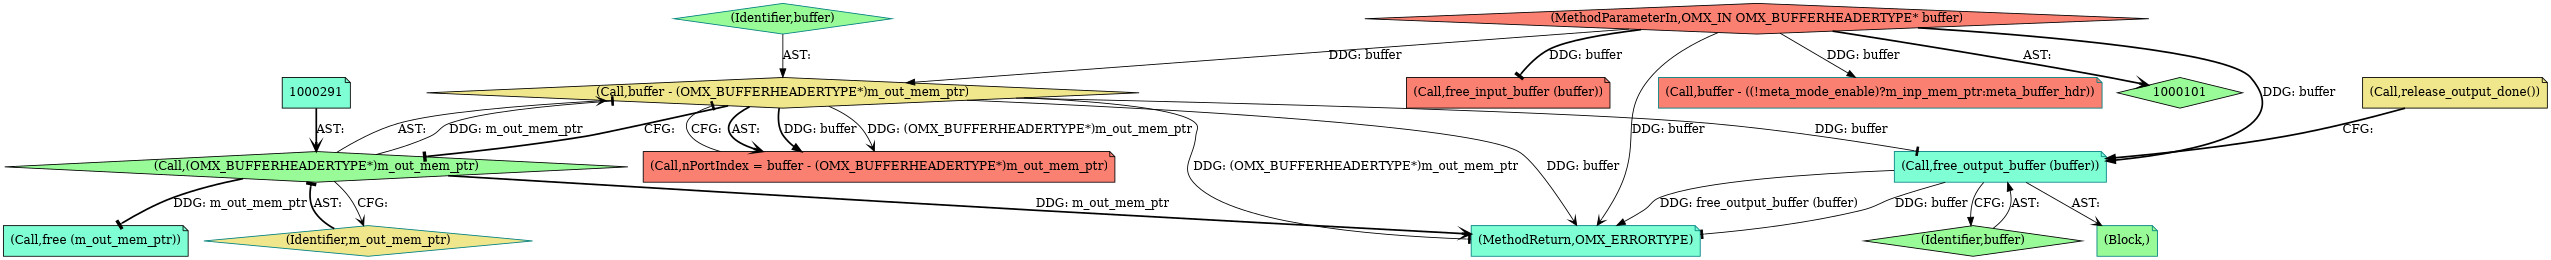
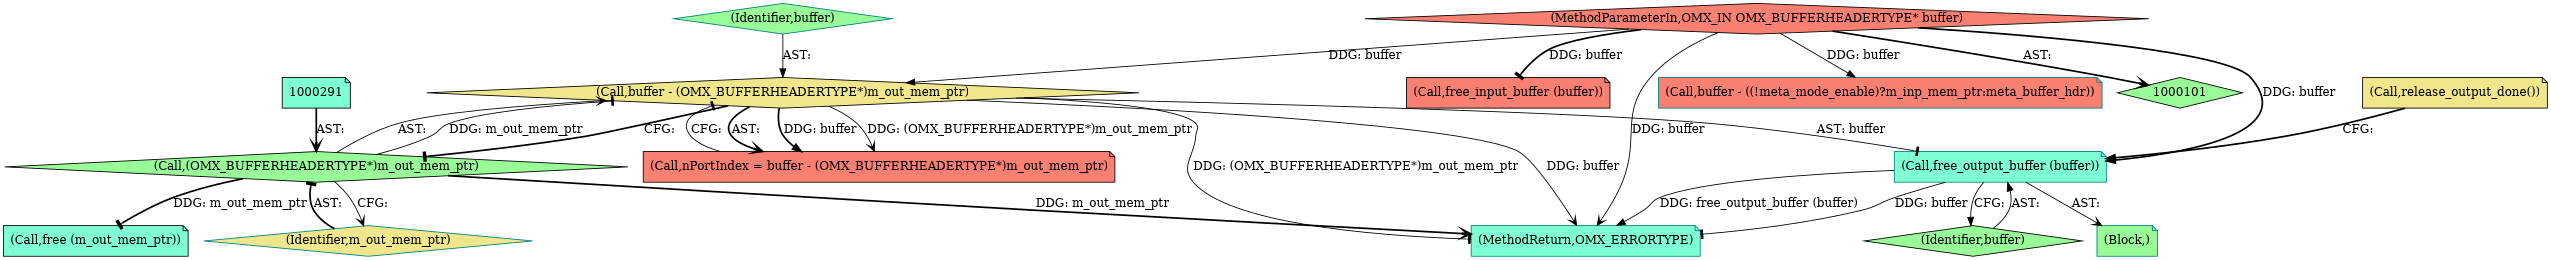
(1851, 130) -> (1851, 130)
